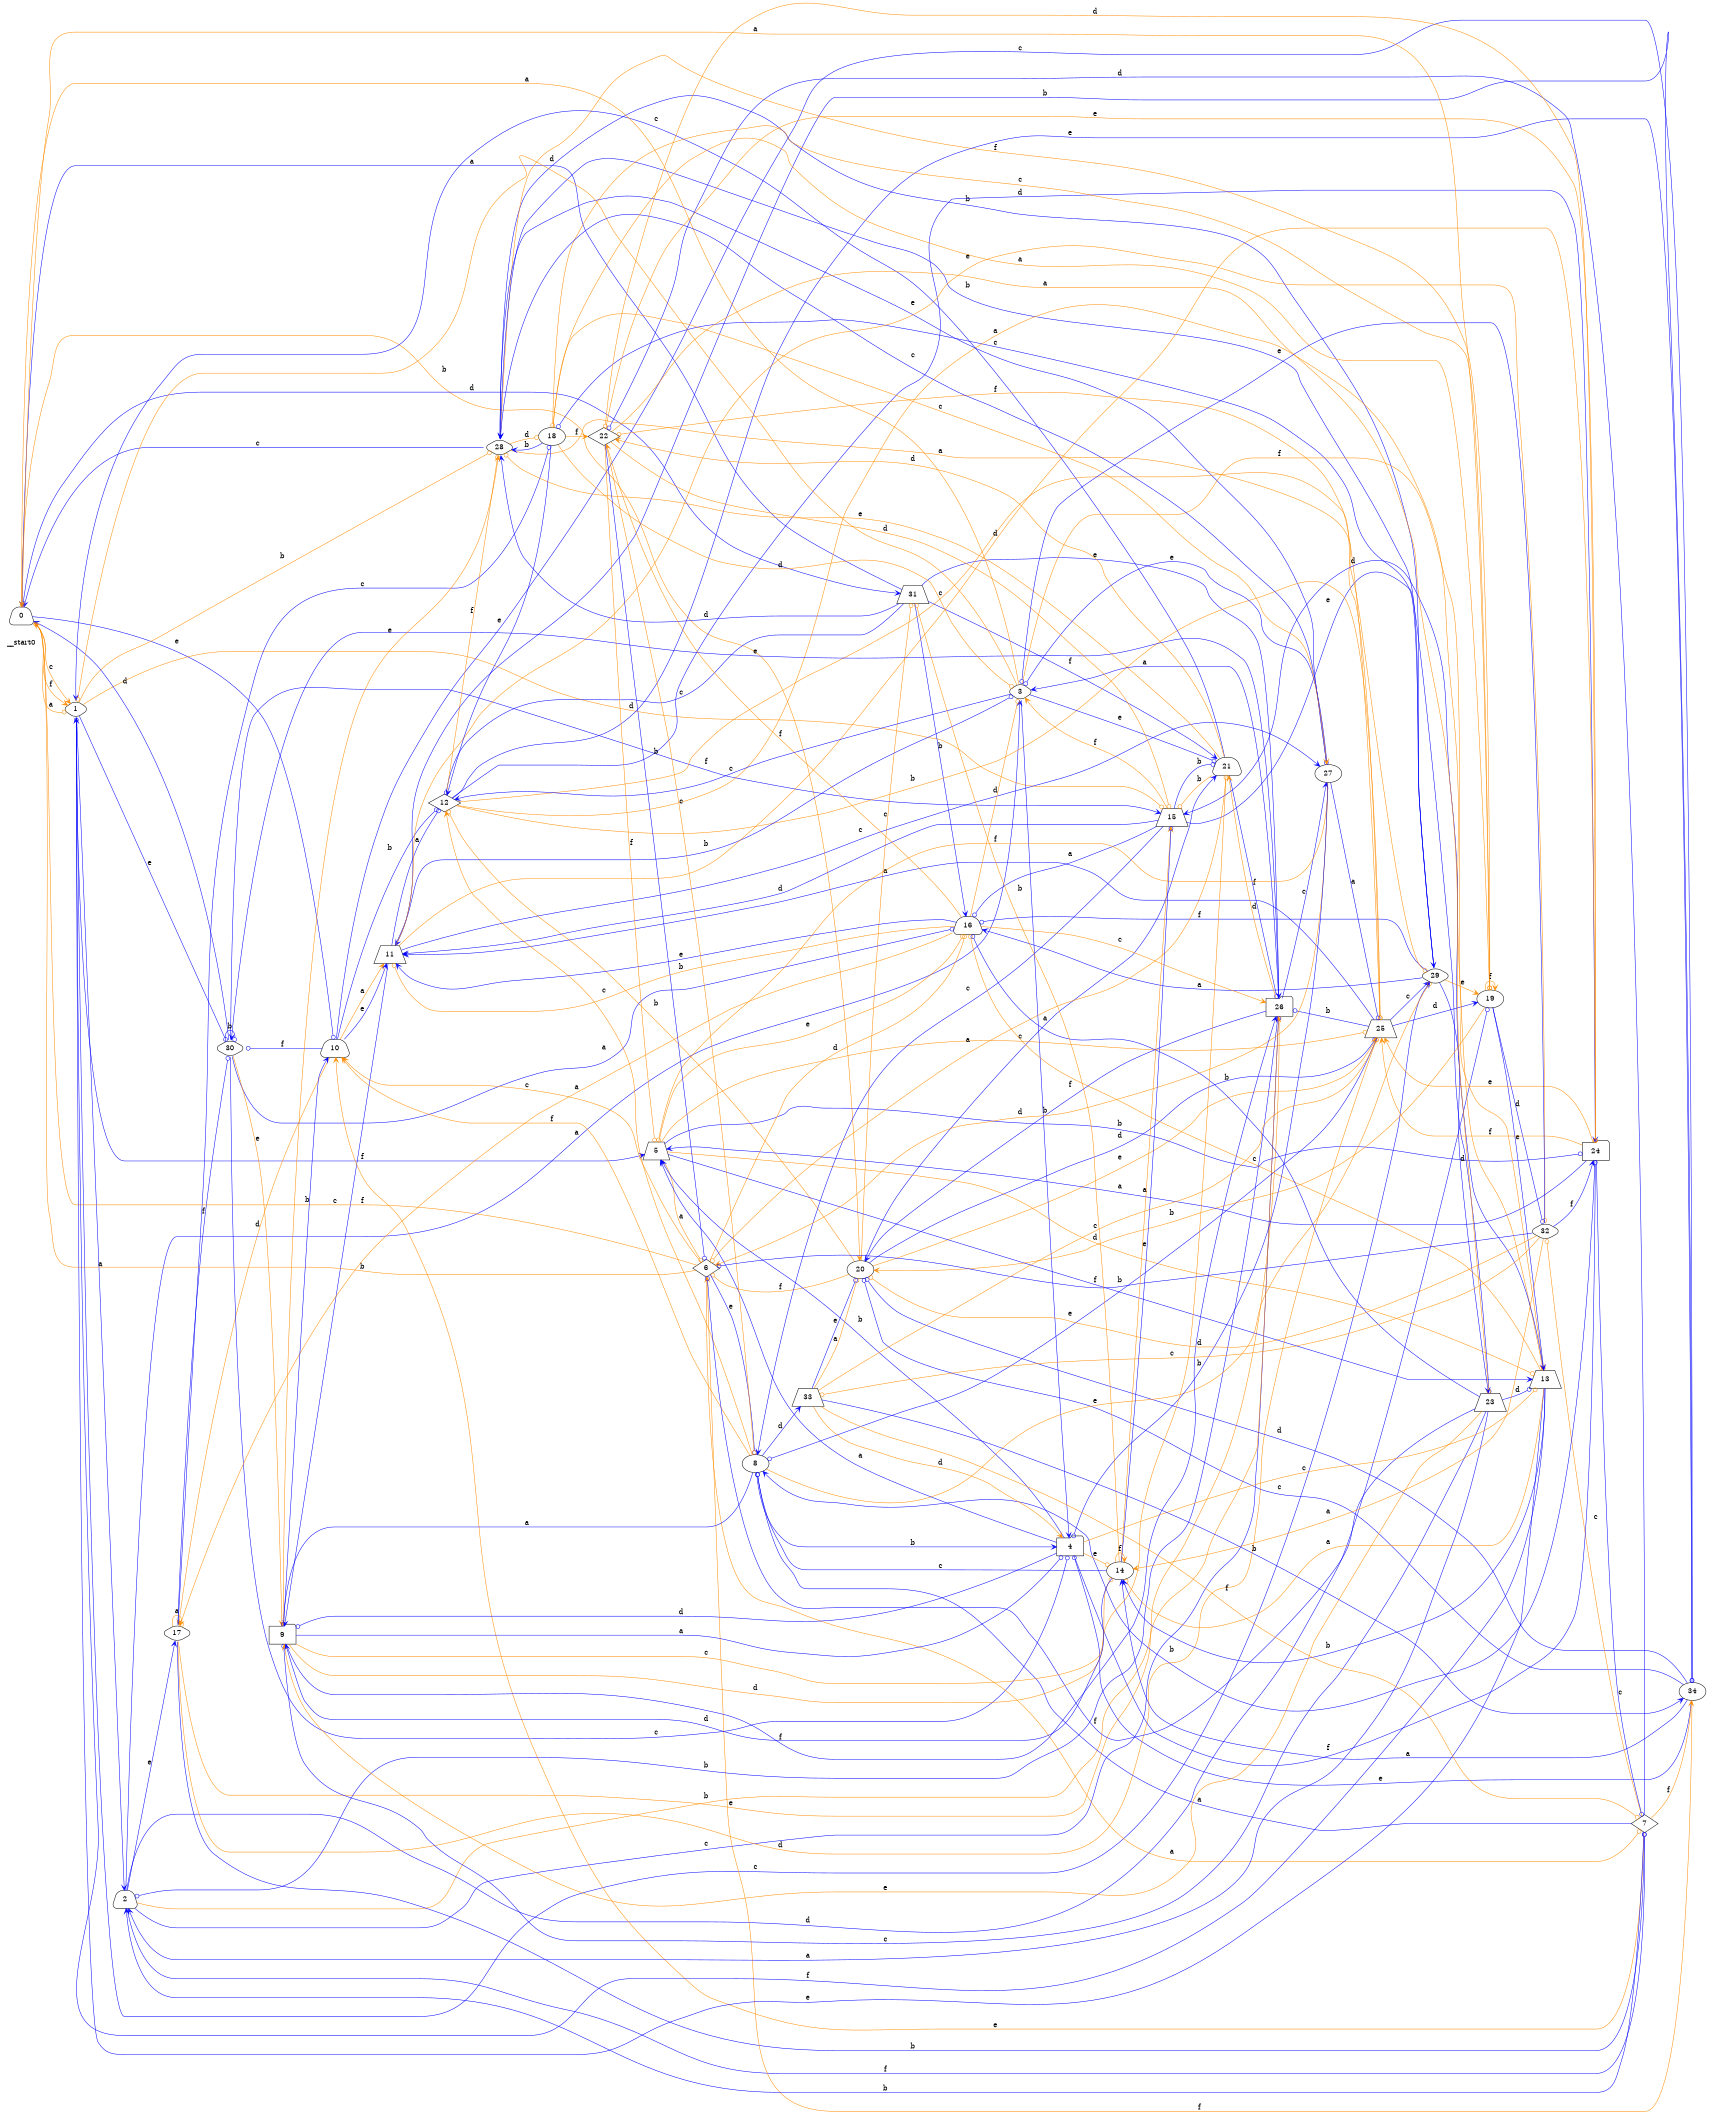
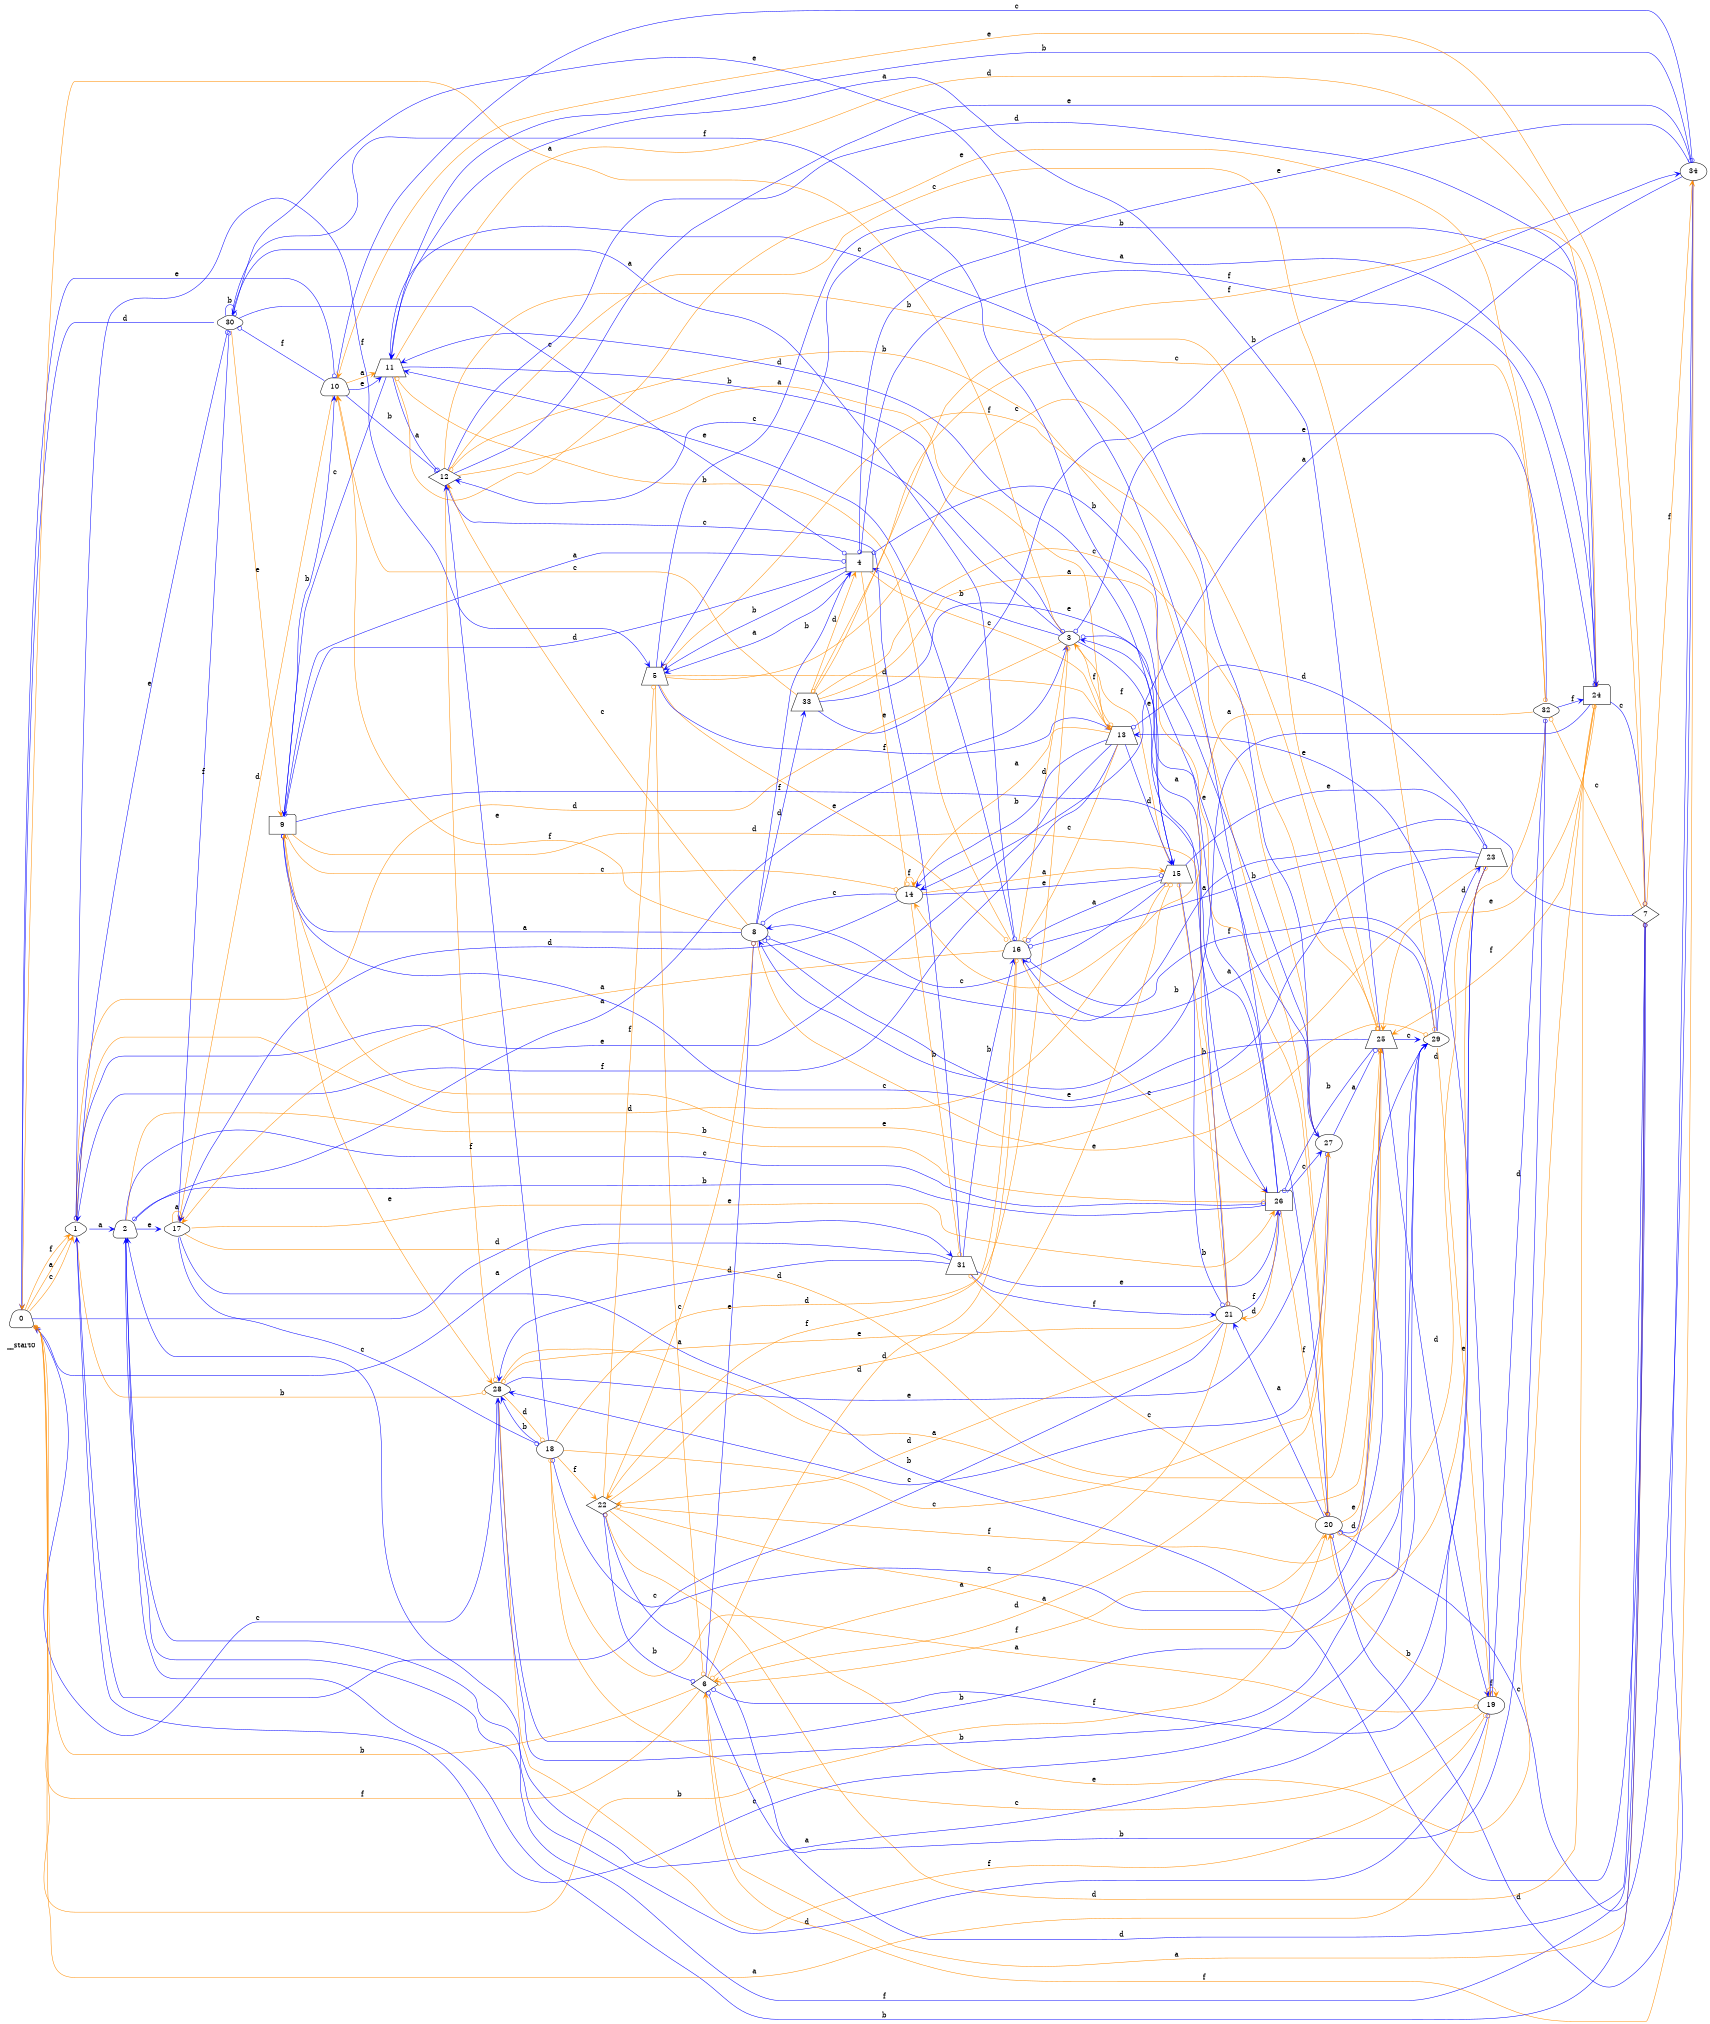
(1227, 767) -> (1229, 1315)
(576, 1099) -> (513, 572)
(1052, 1110) -> (1304, 1361)
(734, 1734) -> (478, 949)
